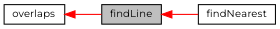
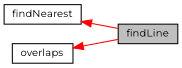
(185, 14) -> (105, 26)
